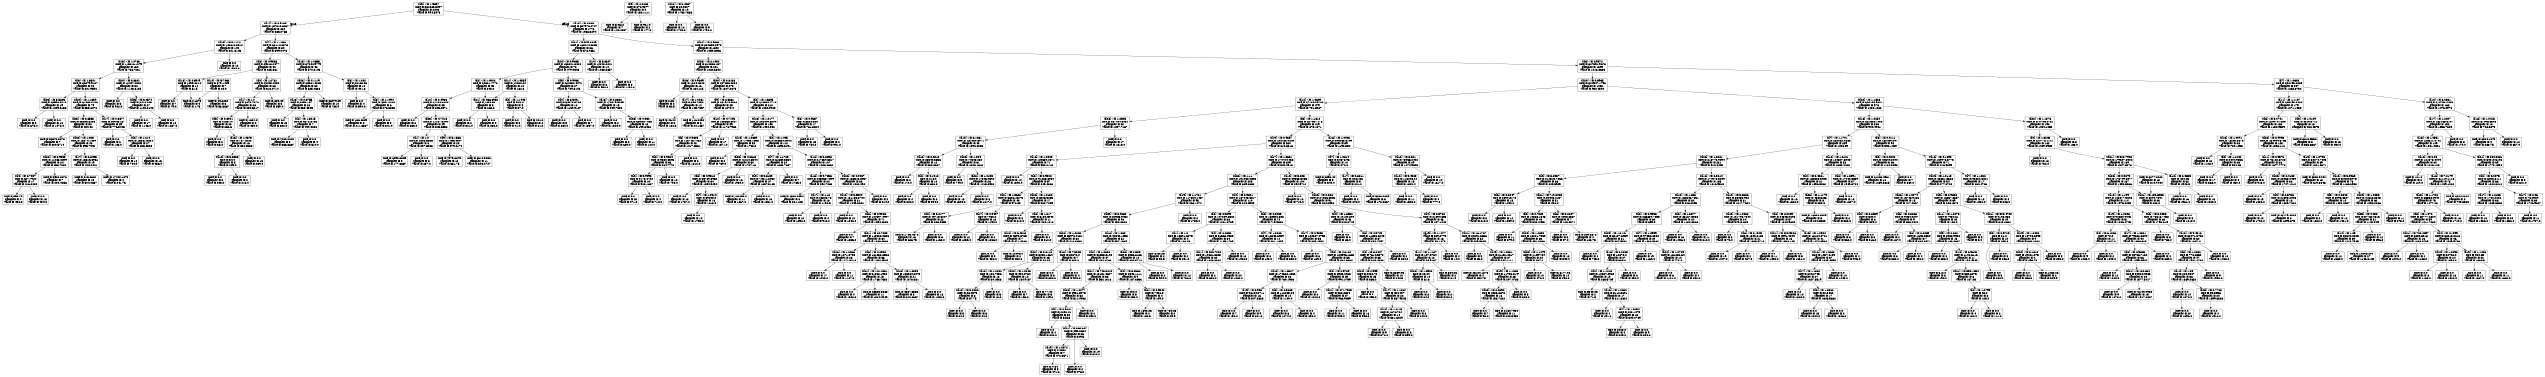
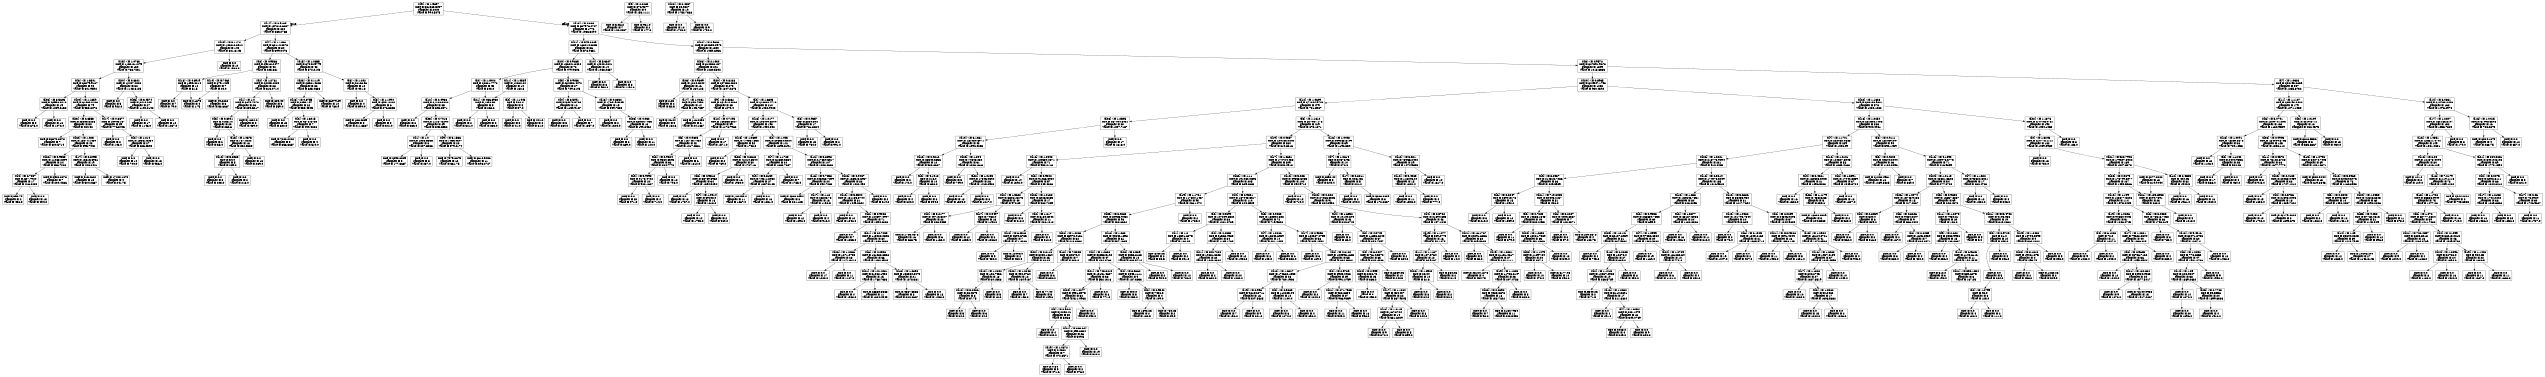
(515, 94) -> none
none -> (719, 219)
(1071, 276) -> none
(1972, 284) -> (1988, 284)
none -> (1101, 295)
(1075, 351) -> (1066, 361)
